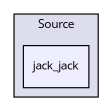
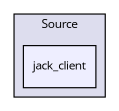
(56, 67) -> (60, 67)
